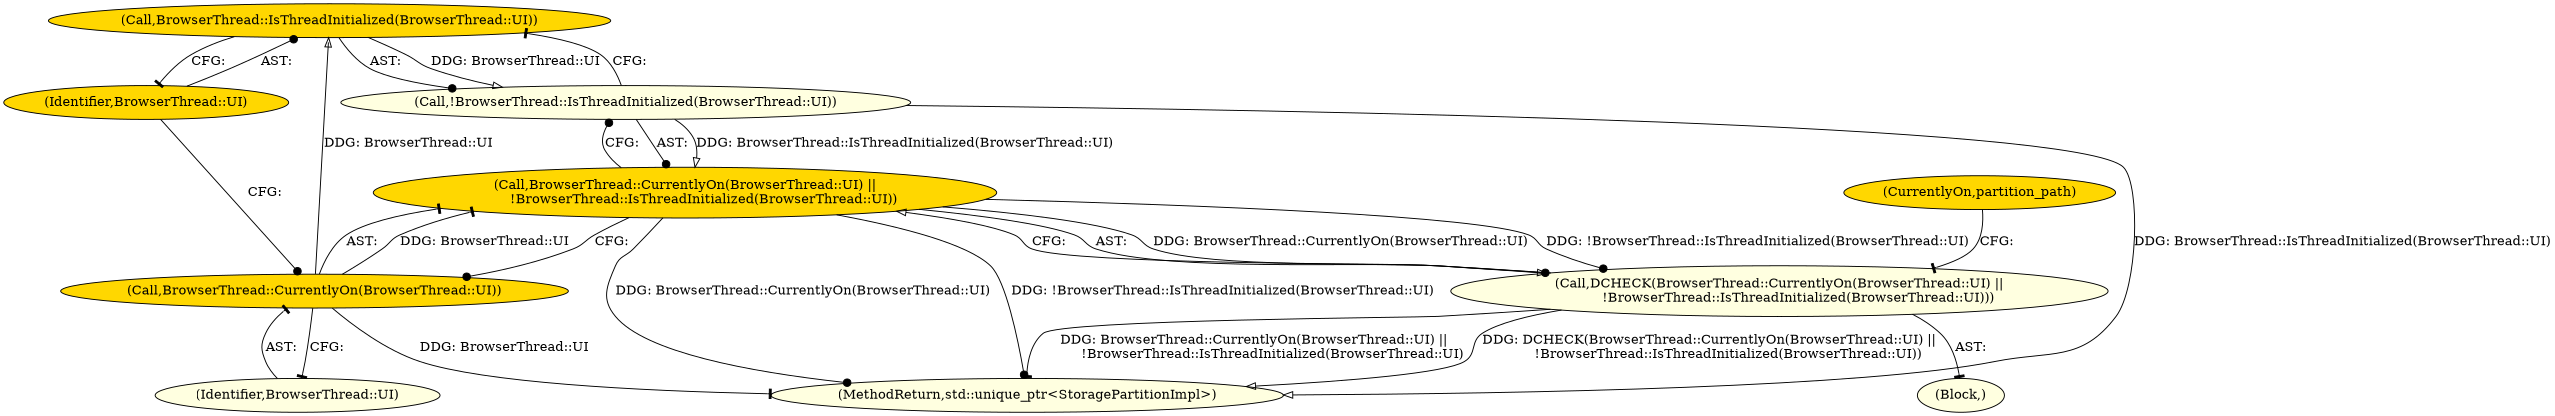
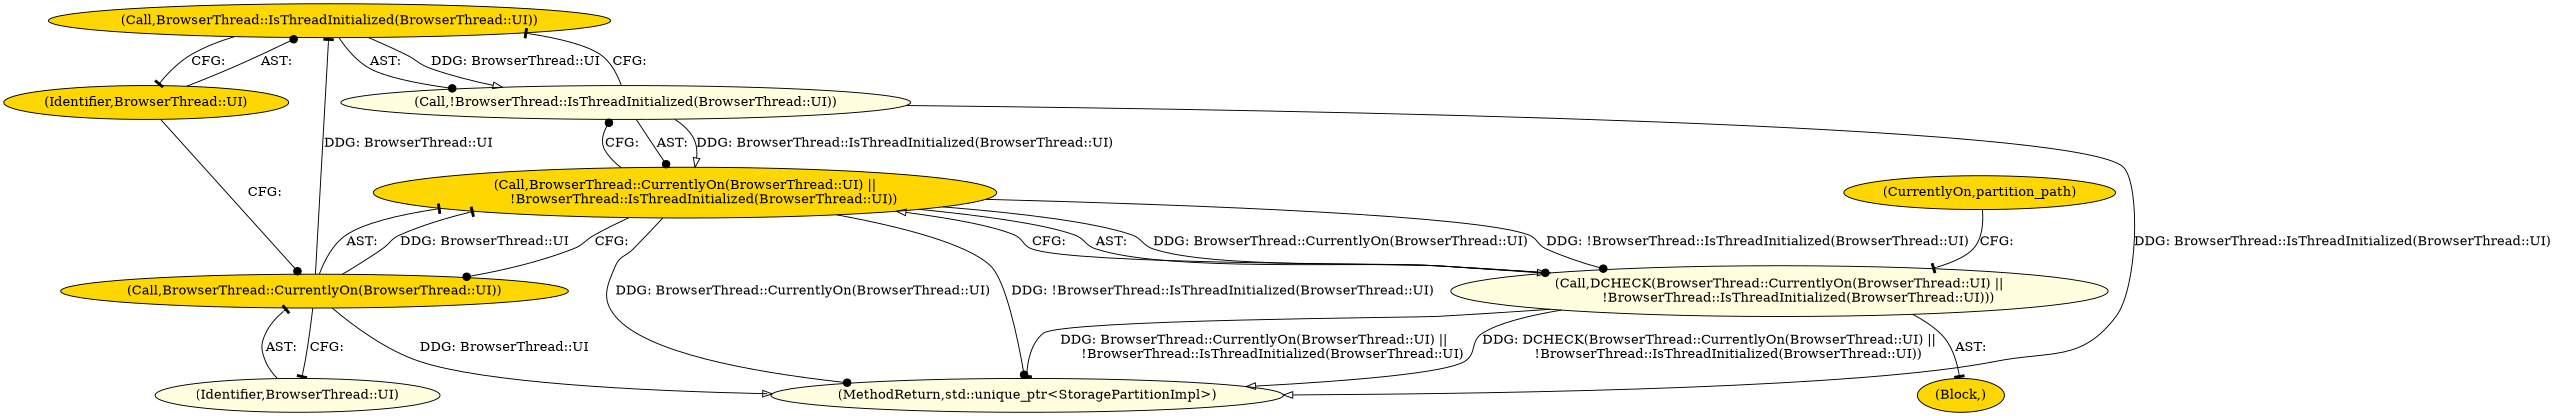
(322, 158) -> (322, 158)
(541, 382) -> (541, 382)
(1961, 395) -> (1961, 395)
